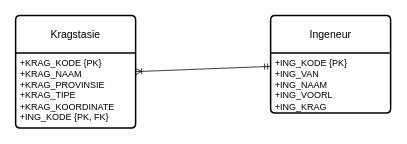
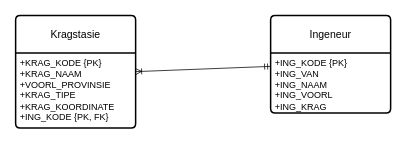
(62, 91) -> (62, 91)
